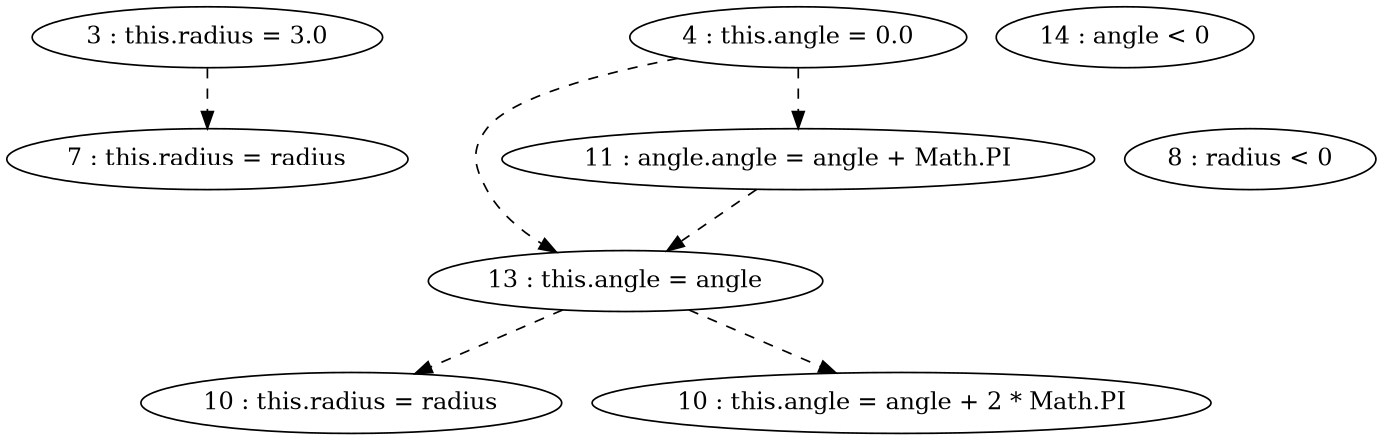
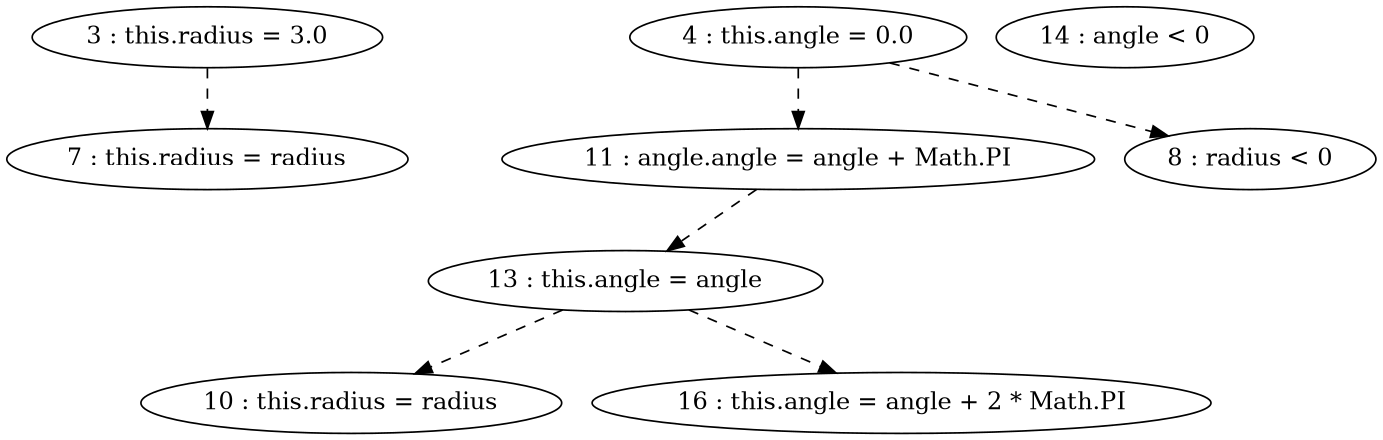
(511, 109) -> (1021, 97)
(902, 403) -> (902, 403)
